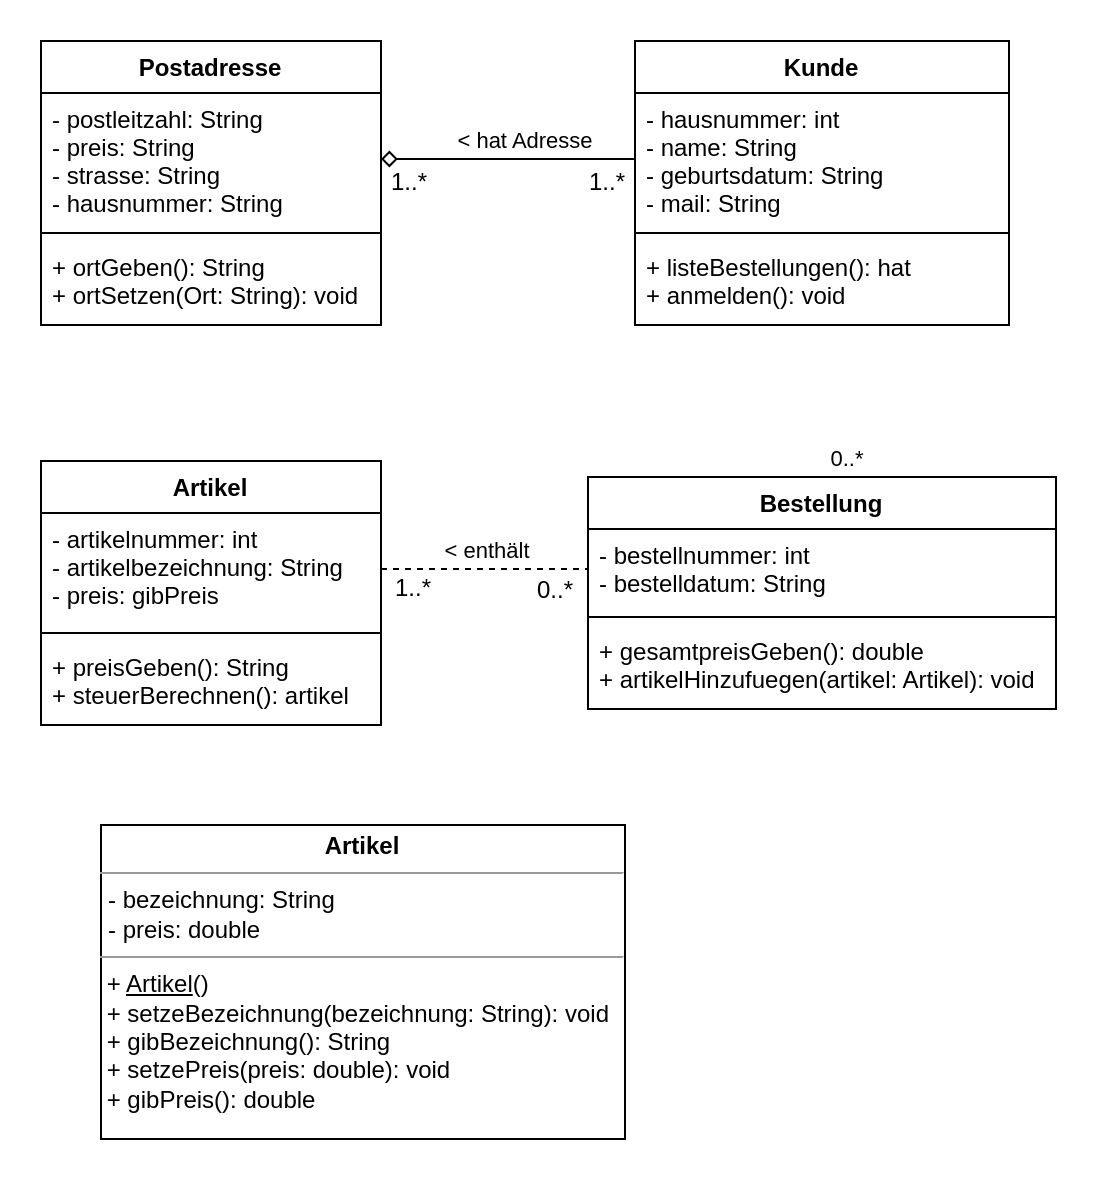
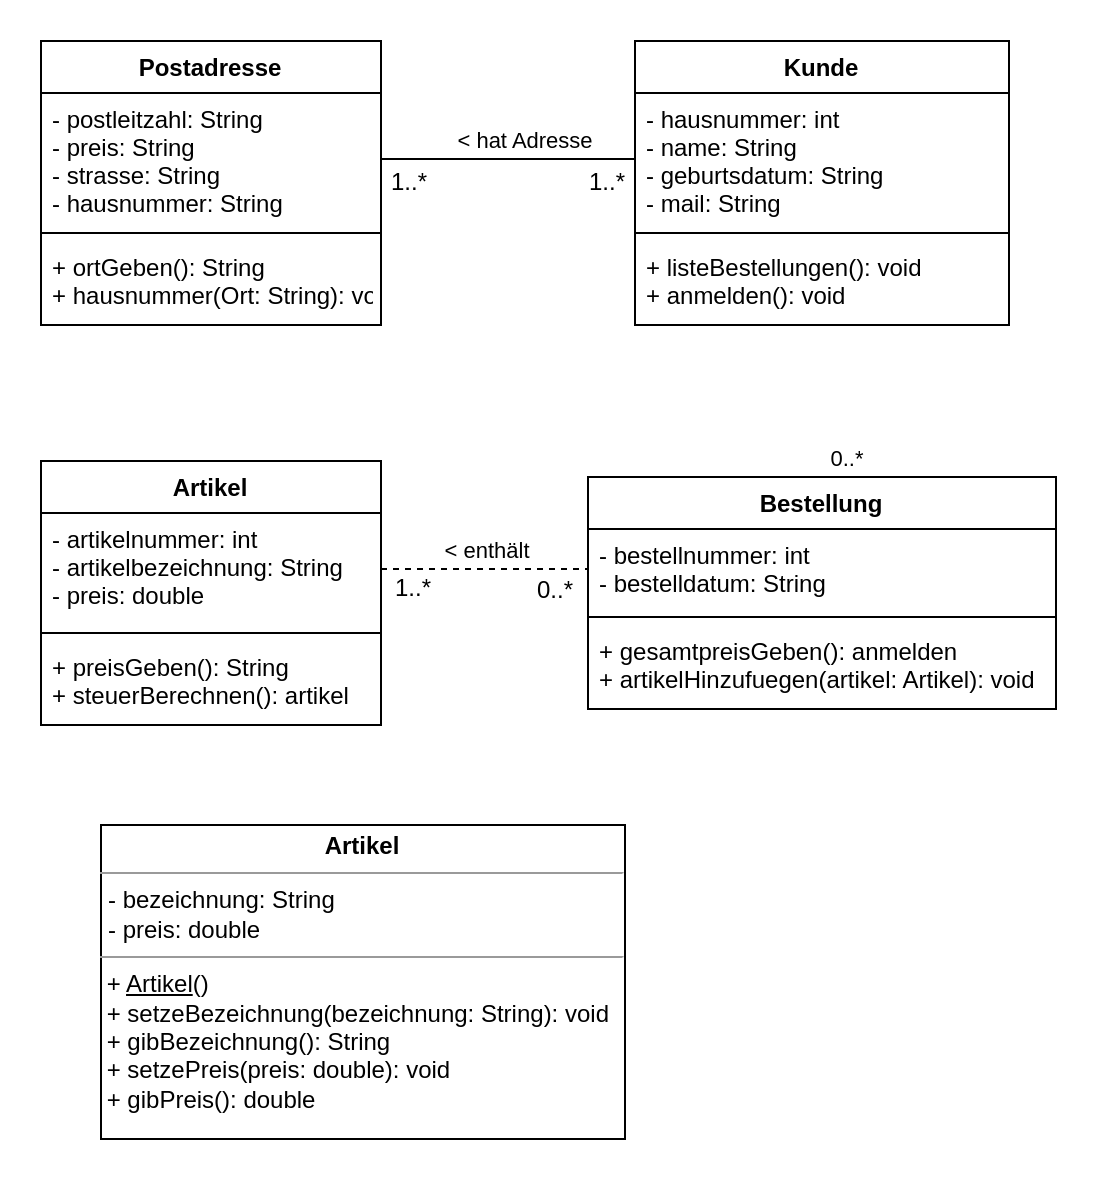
(397, 159) -> (391, 159)
(174, 268) -> (174, 268)
(799, 268) -> (802, 268)
(168, 540) -> (168, 540)
(772, 652) -> (785, 652)
